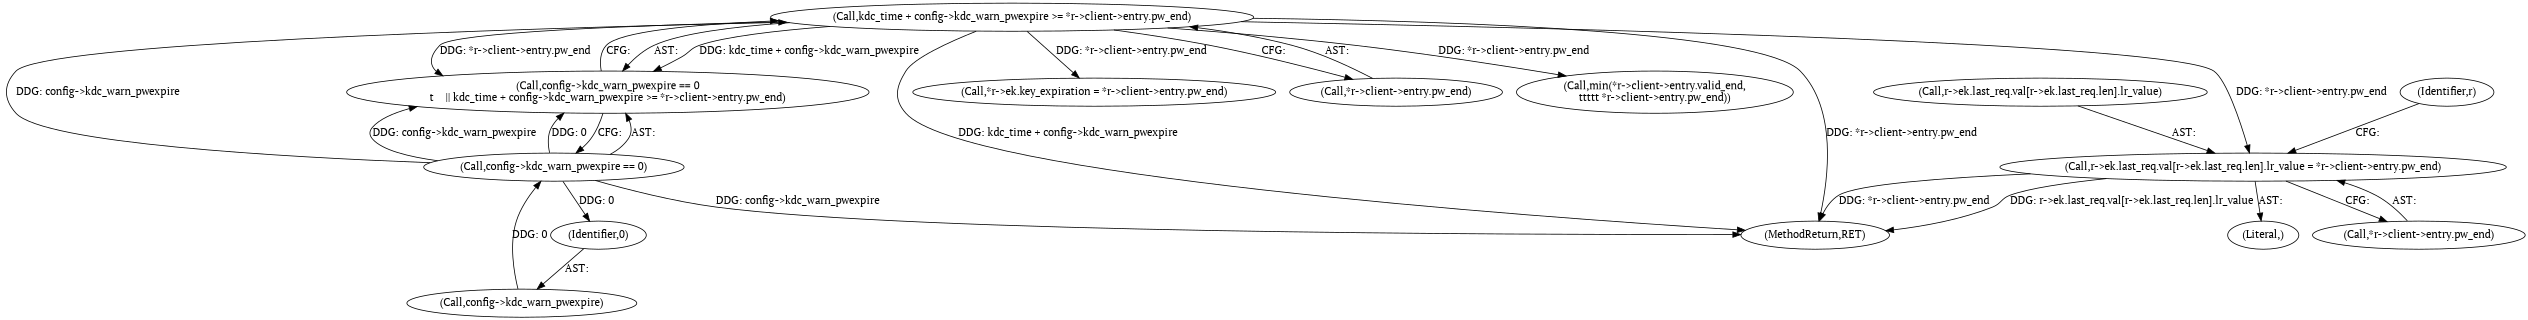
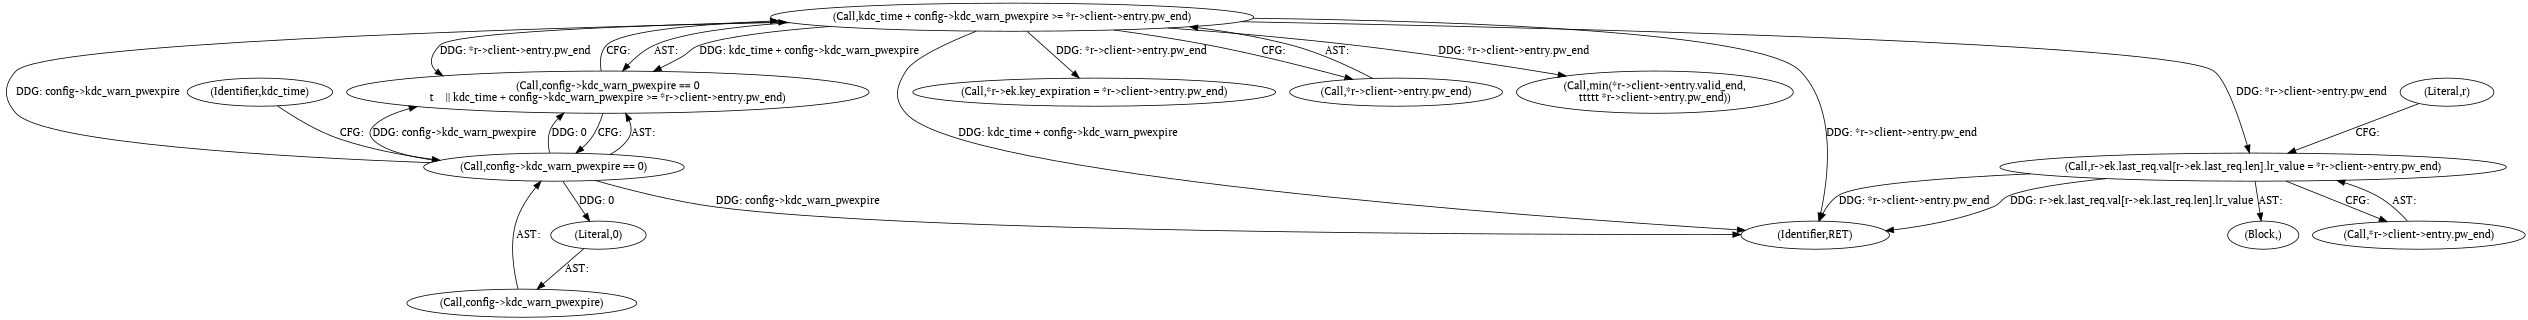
none -> (260, 92)
(2040, 92) -> none
(2447, 92) -> (2447, 92)
(530, 235) -> (530, 235)
(598, 235) -> (598, 235)
(1815, 235) -> (1815, 235)
(2263, 235) -> (2263, 235)
